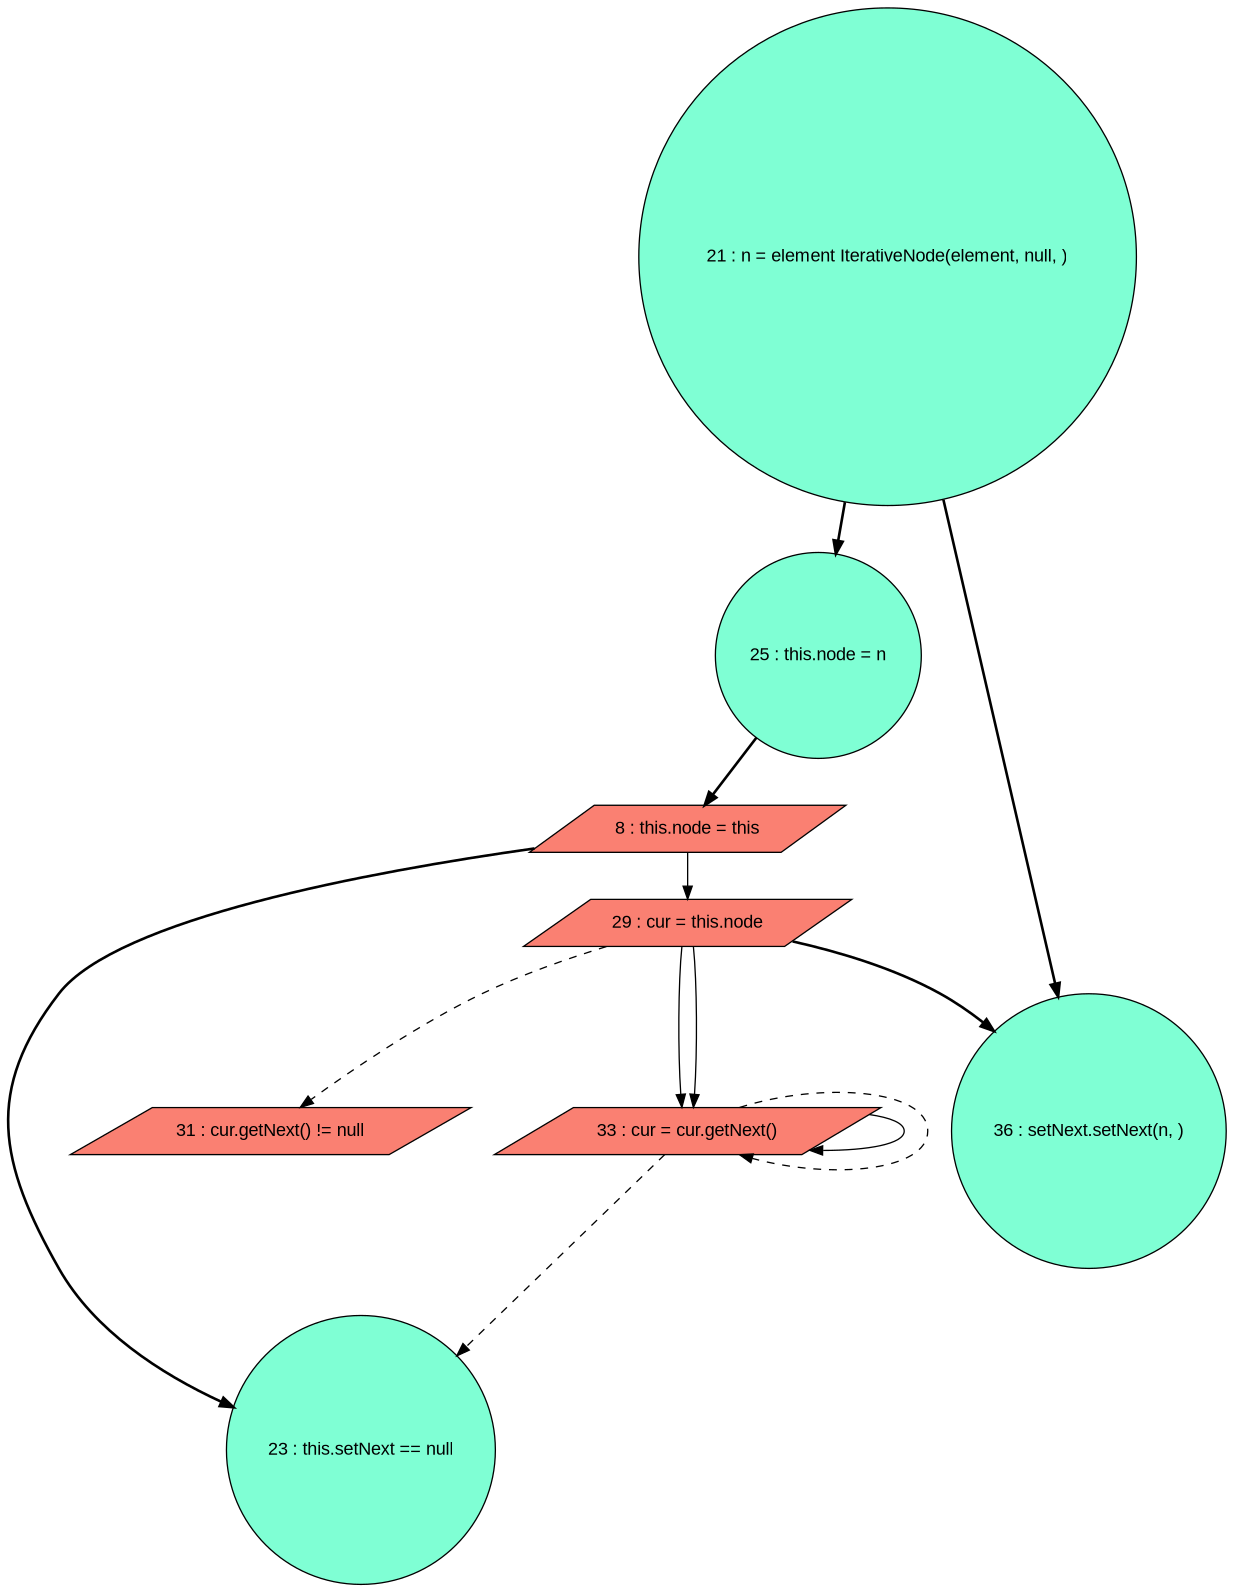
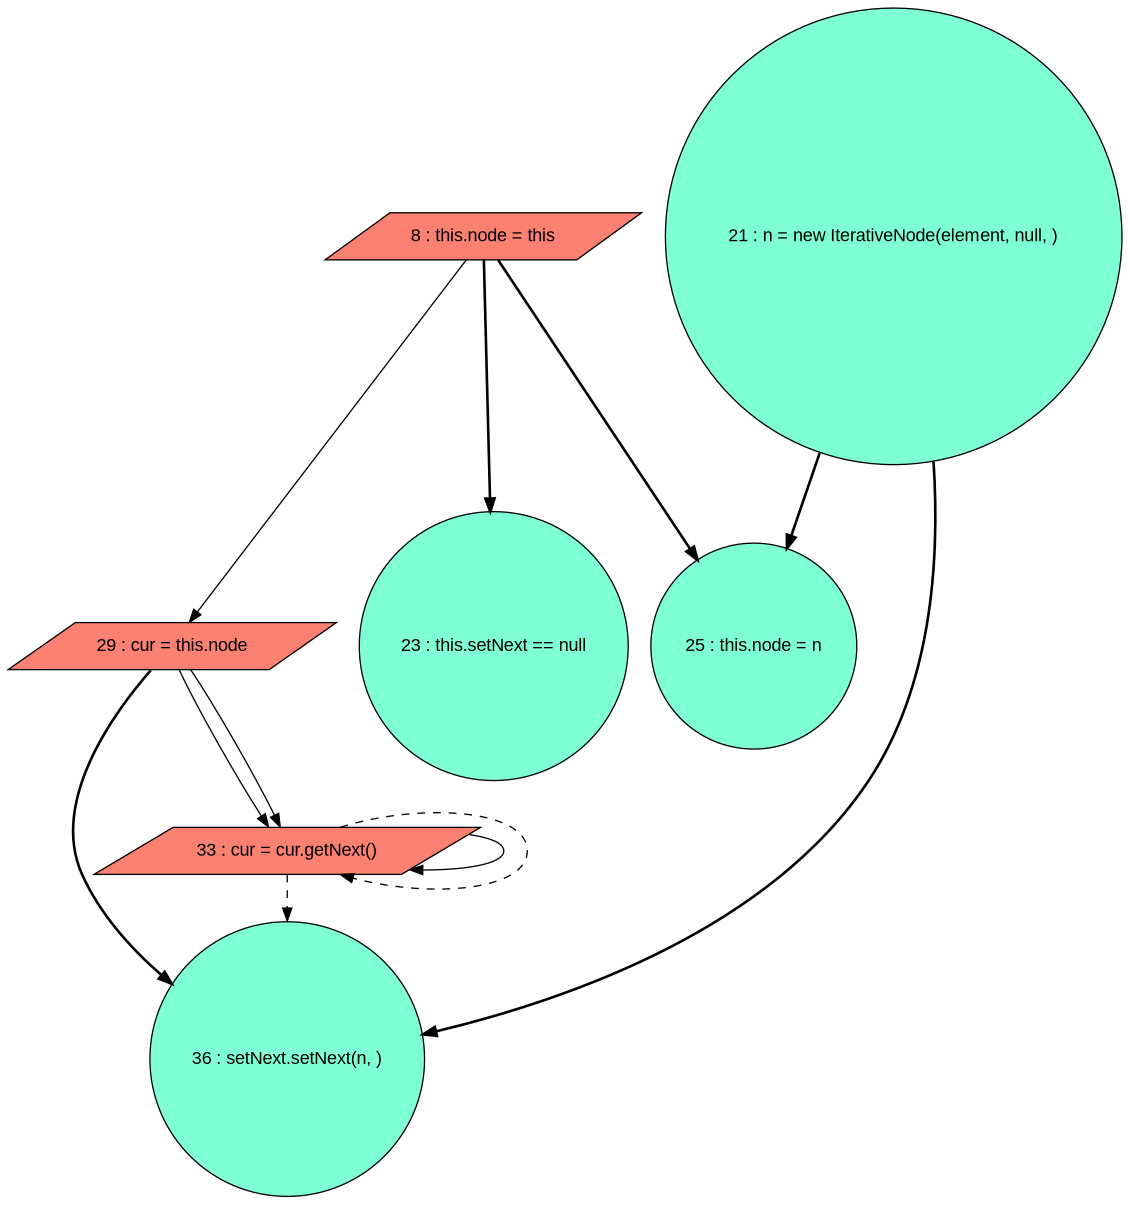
(888, 257) -> (894, 236)
(735, 766) -> (594, 404)
(271, 1131) -> none
(565, 1251) -> (287, 891)
